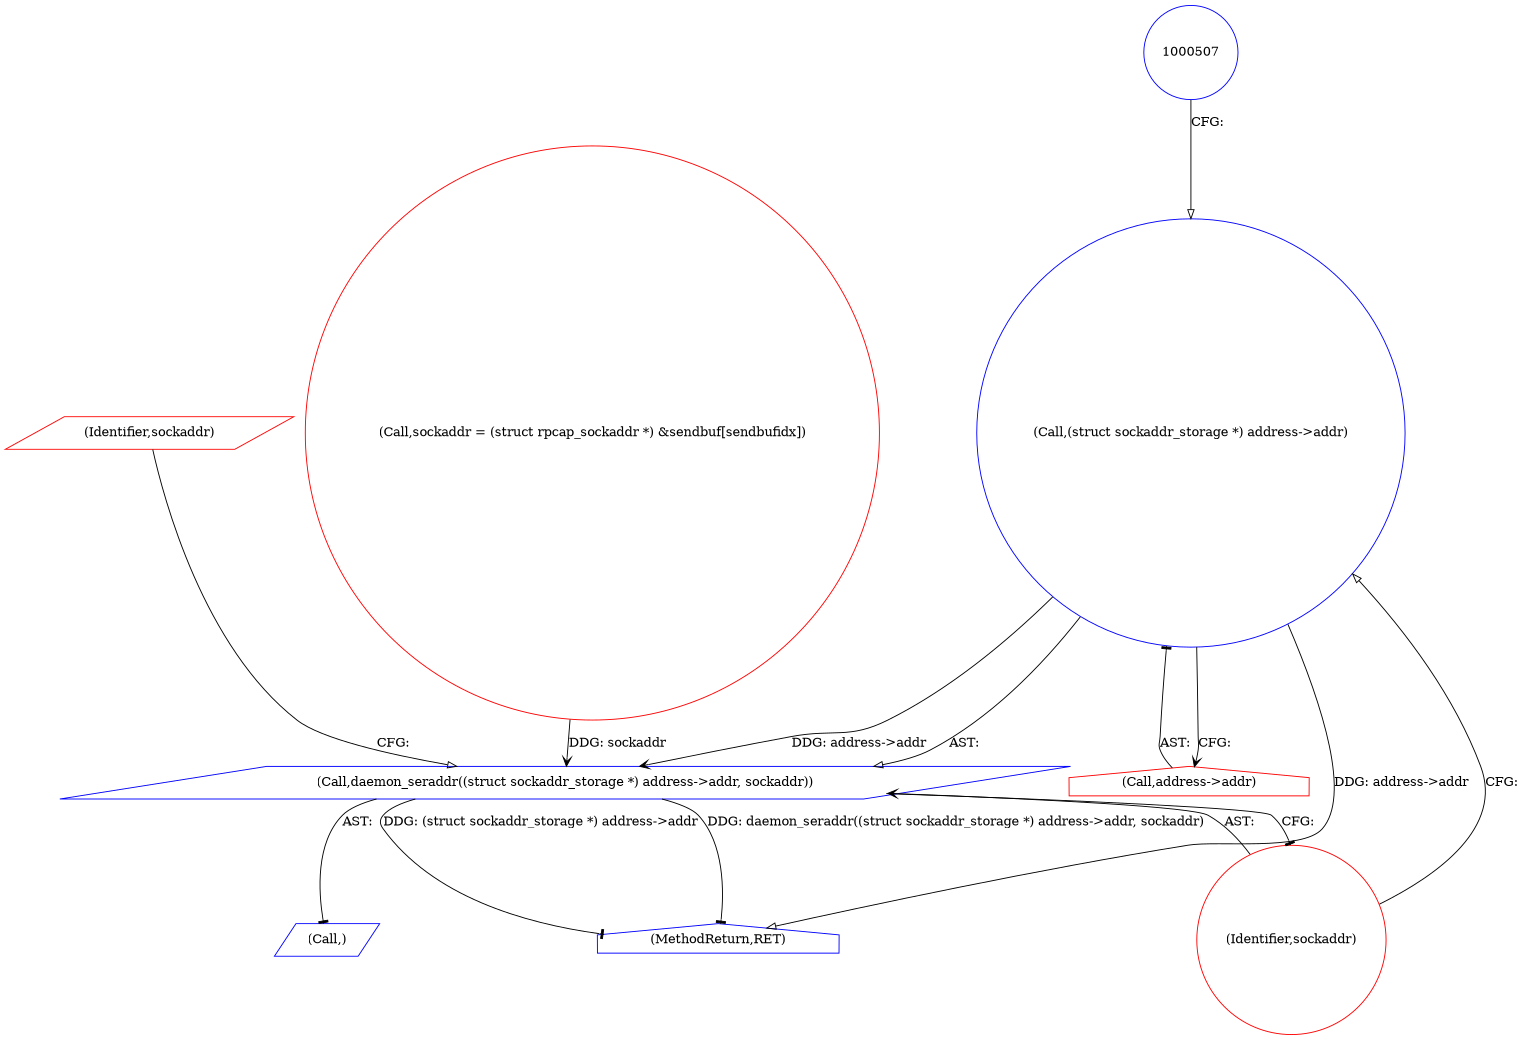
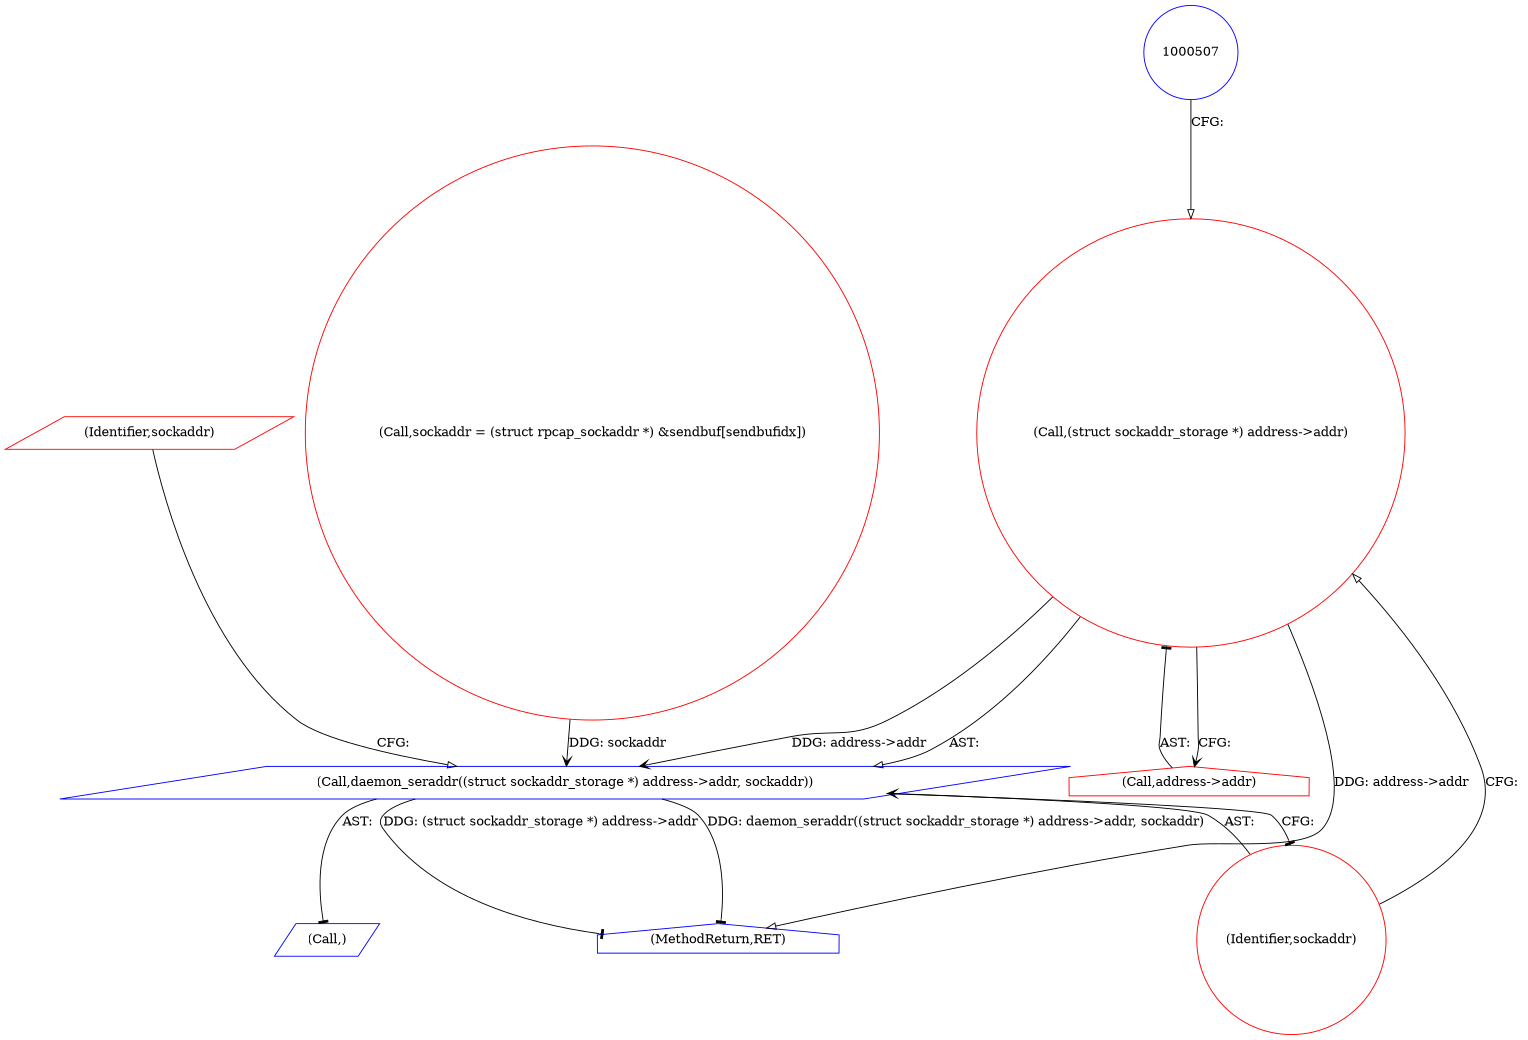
(1191, 433) -> (1191, 433)
